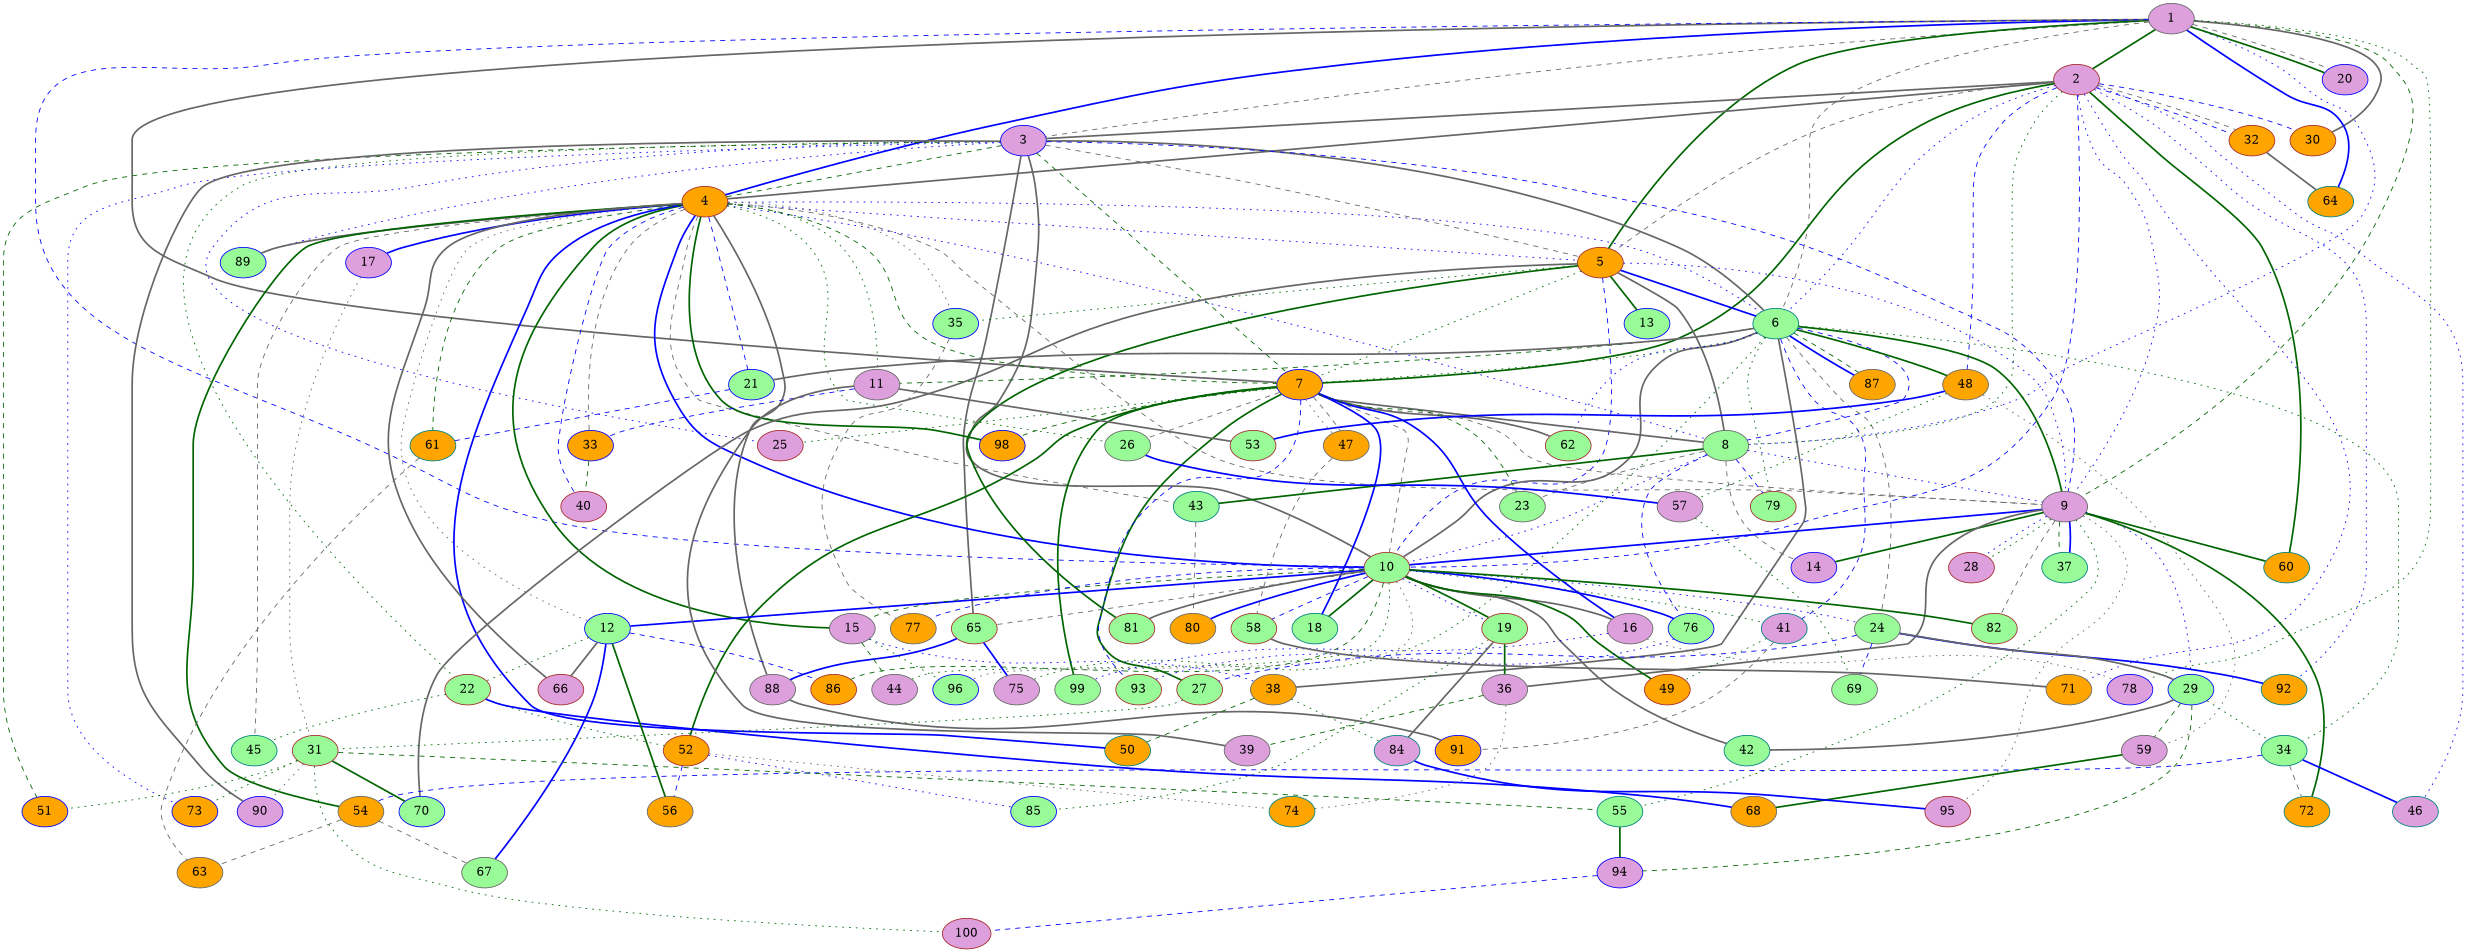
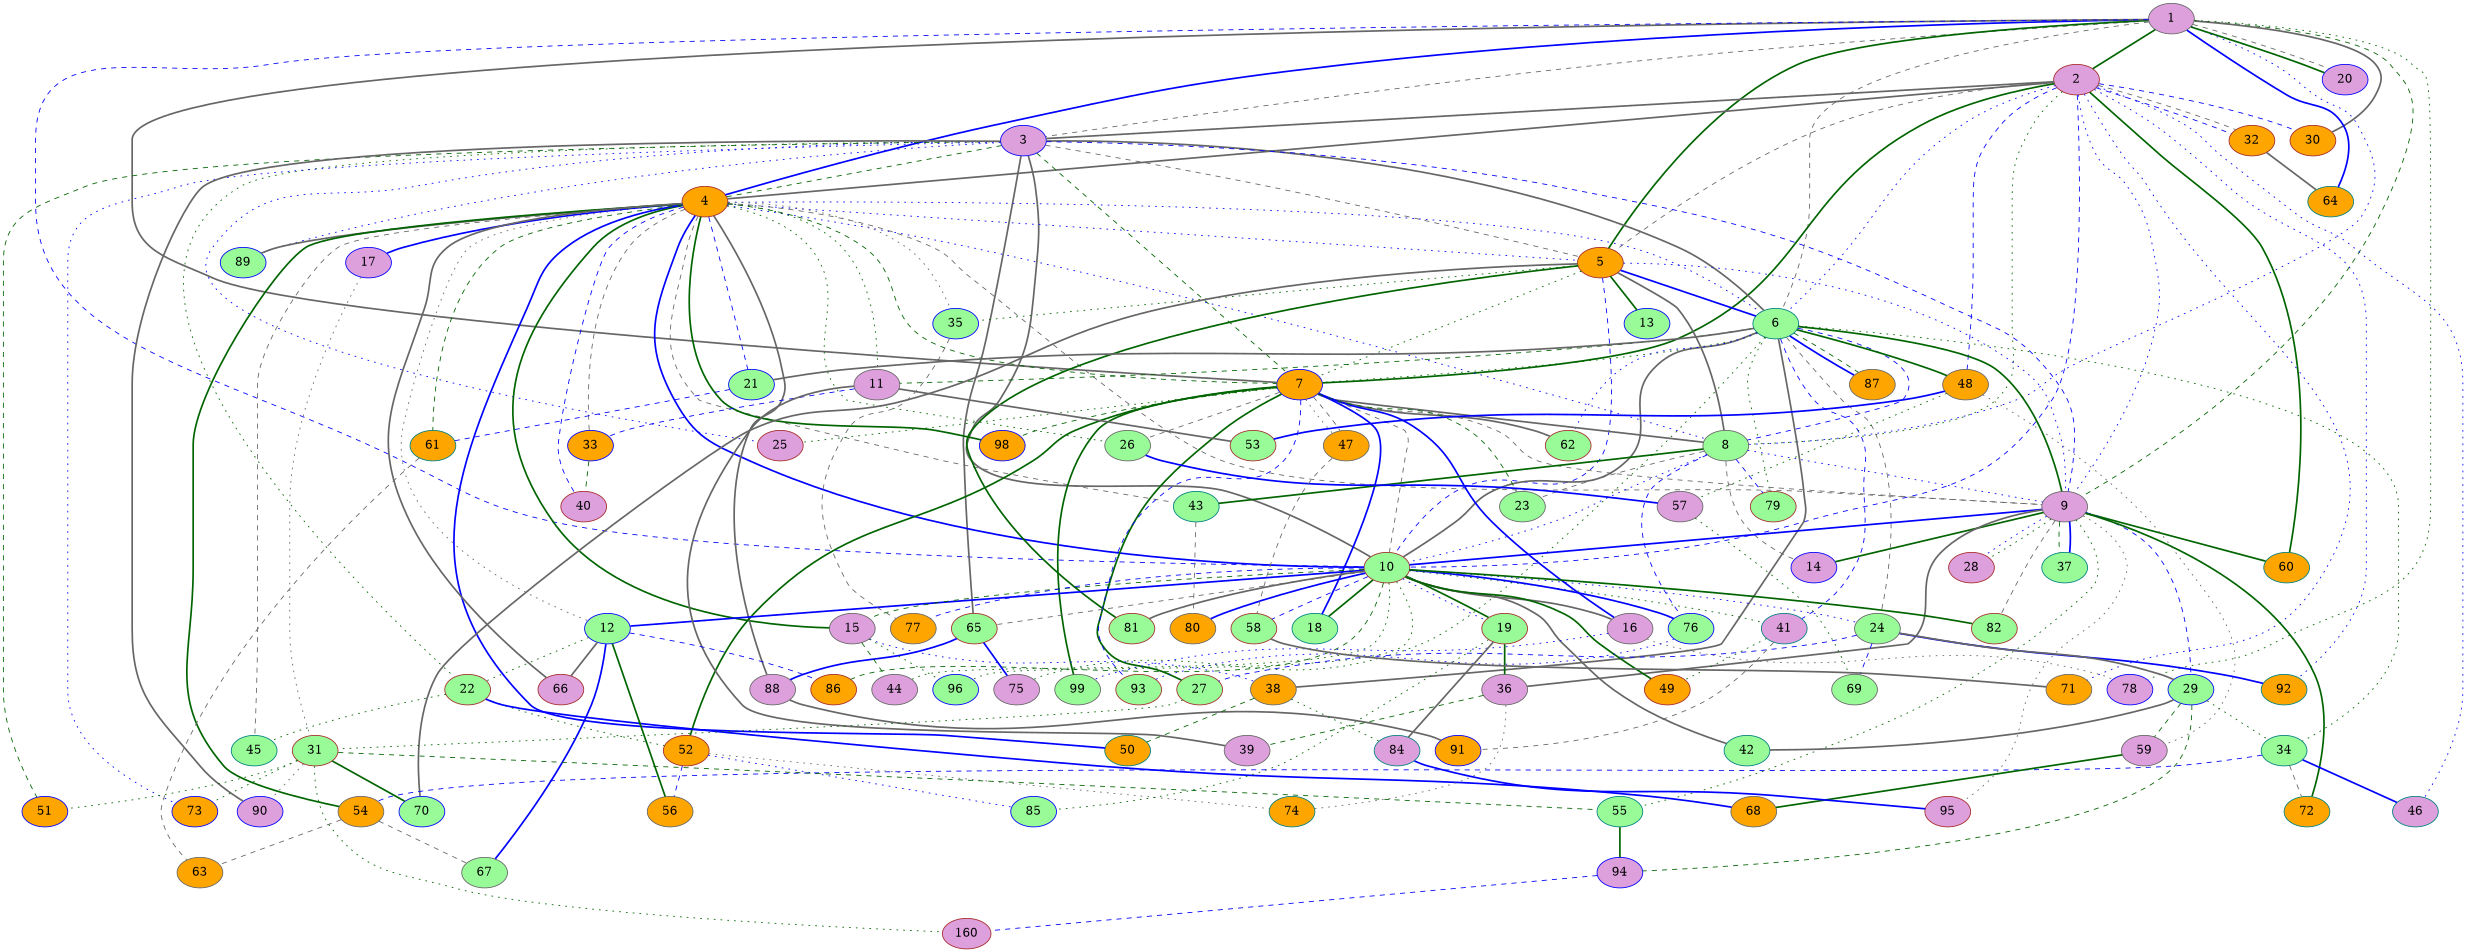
(2168, 573) -> (2168, 573)
(1224, 667) -> (1224, 667)
(967, 934) -> (967, 934)
